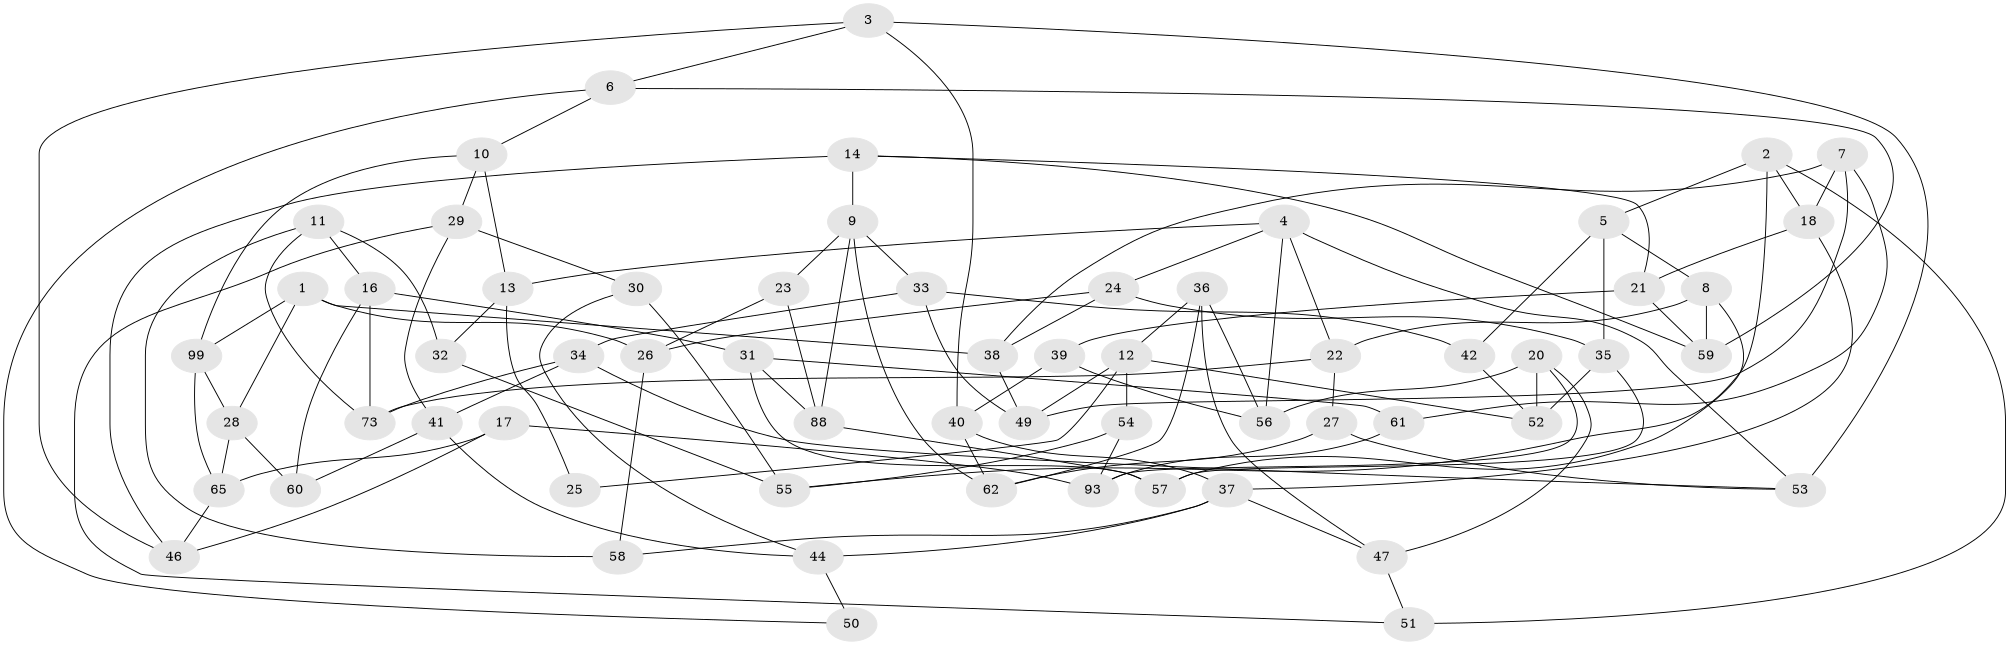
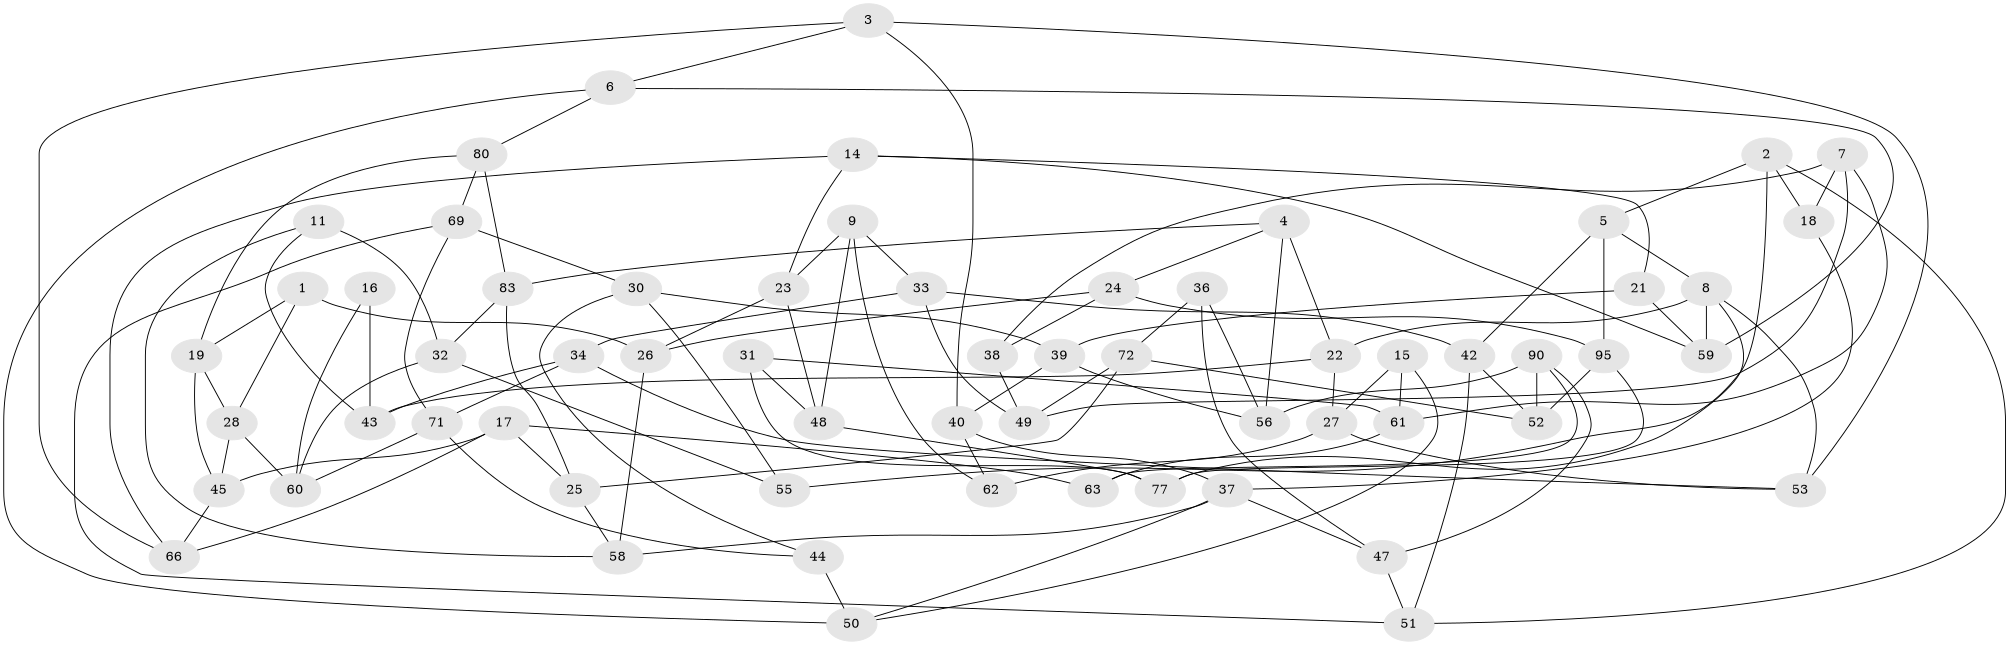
(482, 155) -> (482, 155)
(853, 188) -> (812, 219)
(457, 222) -> (457, 222)
(1722, 253) -> none
(344, 255) -> none
(508, 289) -> (508, 289)
(527, 314) -> none
none -> (852, 314)
(1552, 316) -> (1797, 369)
(709, 334) -> none
(197, 356) -> (197, 356)
(1127, 356) -> (1127, 356)
none -> (1403, 356)
(1537, 356) -> (1537, 356)
(1604, 356) -> (1604, 356)
none -> (349, 396)
(370, 423) -> (370, 423)
(437, 423) -> (437, 423)
(819, 423) -> (819, 423)
(1127, 423) -> none
(1155, 443) -> none
none -> (540, 457)
(219, 490) -> (219, 490)
(1093, 490) -> (1093, 490)
(1160, 490) -> (1160, 490)
none -> (1451, 492)
none -> (594, 519)
(1028, 540) -> (1042, 563)
(174, 557) -> (174, 557)
